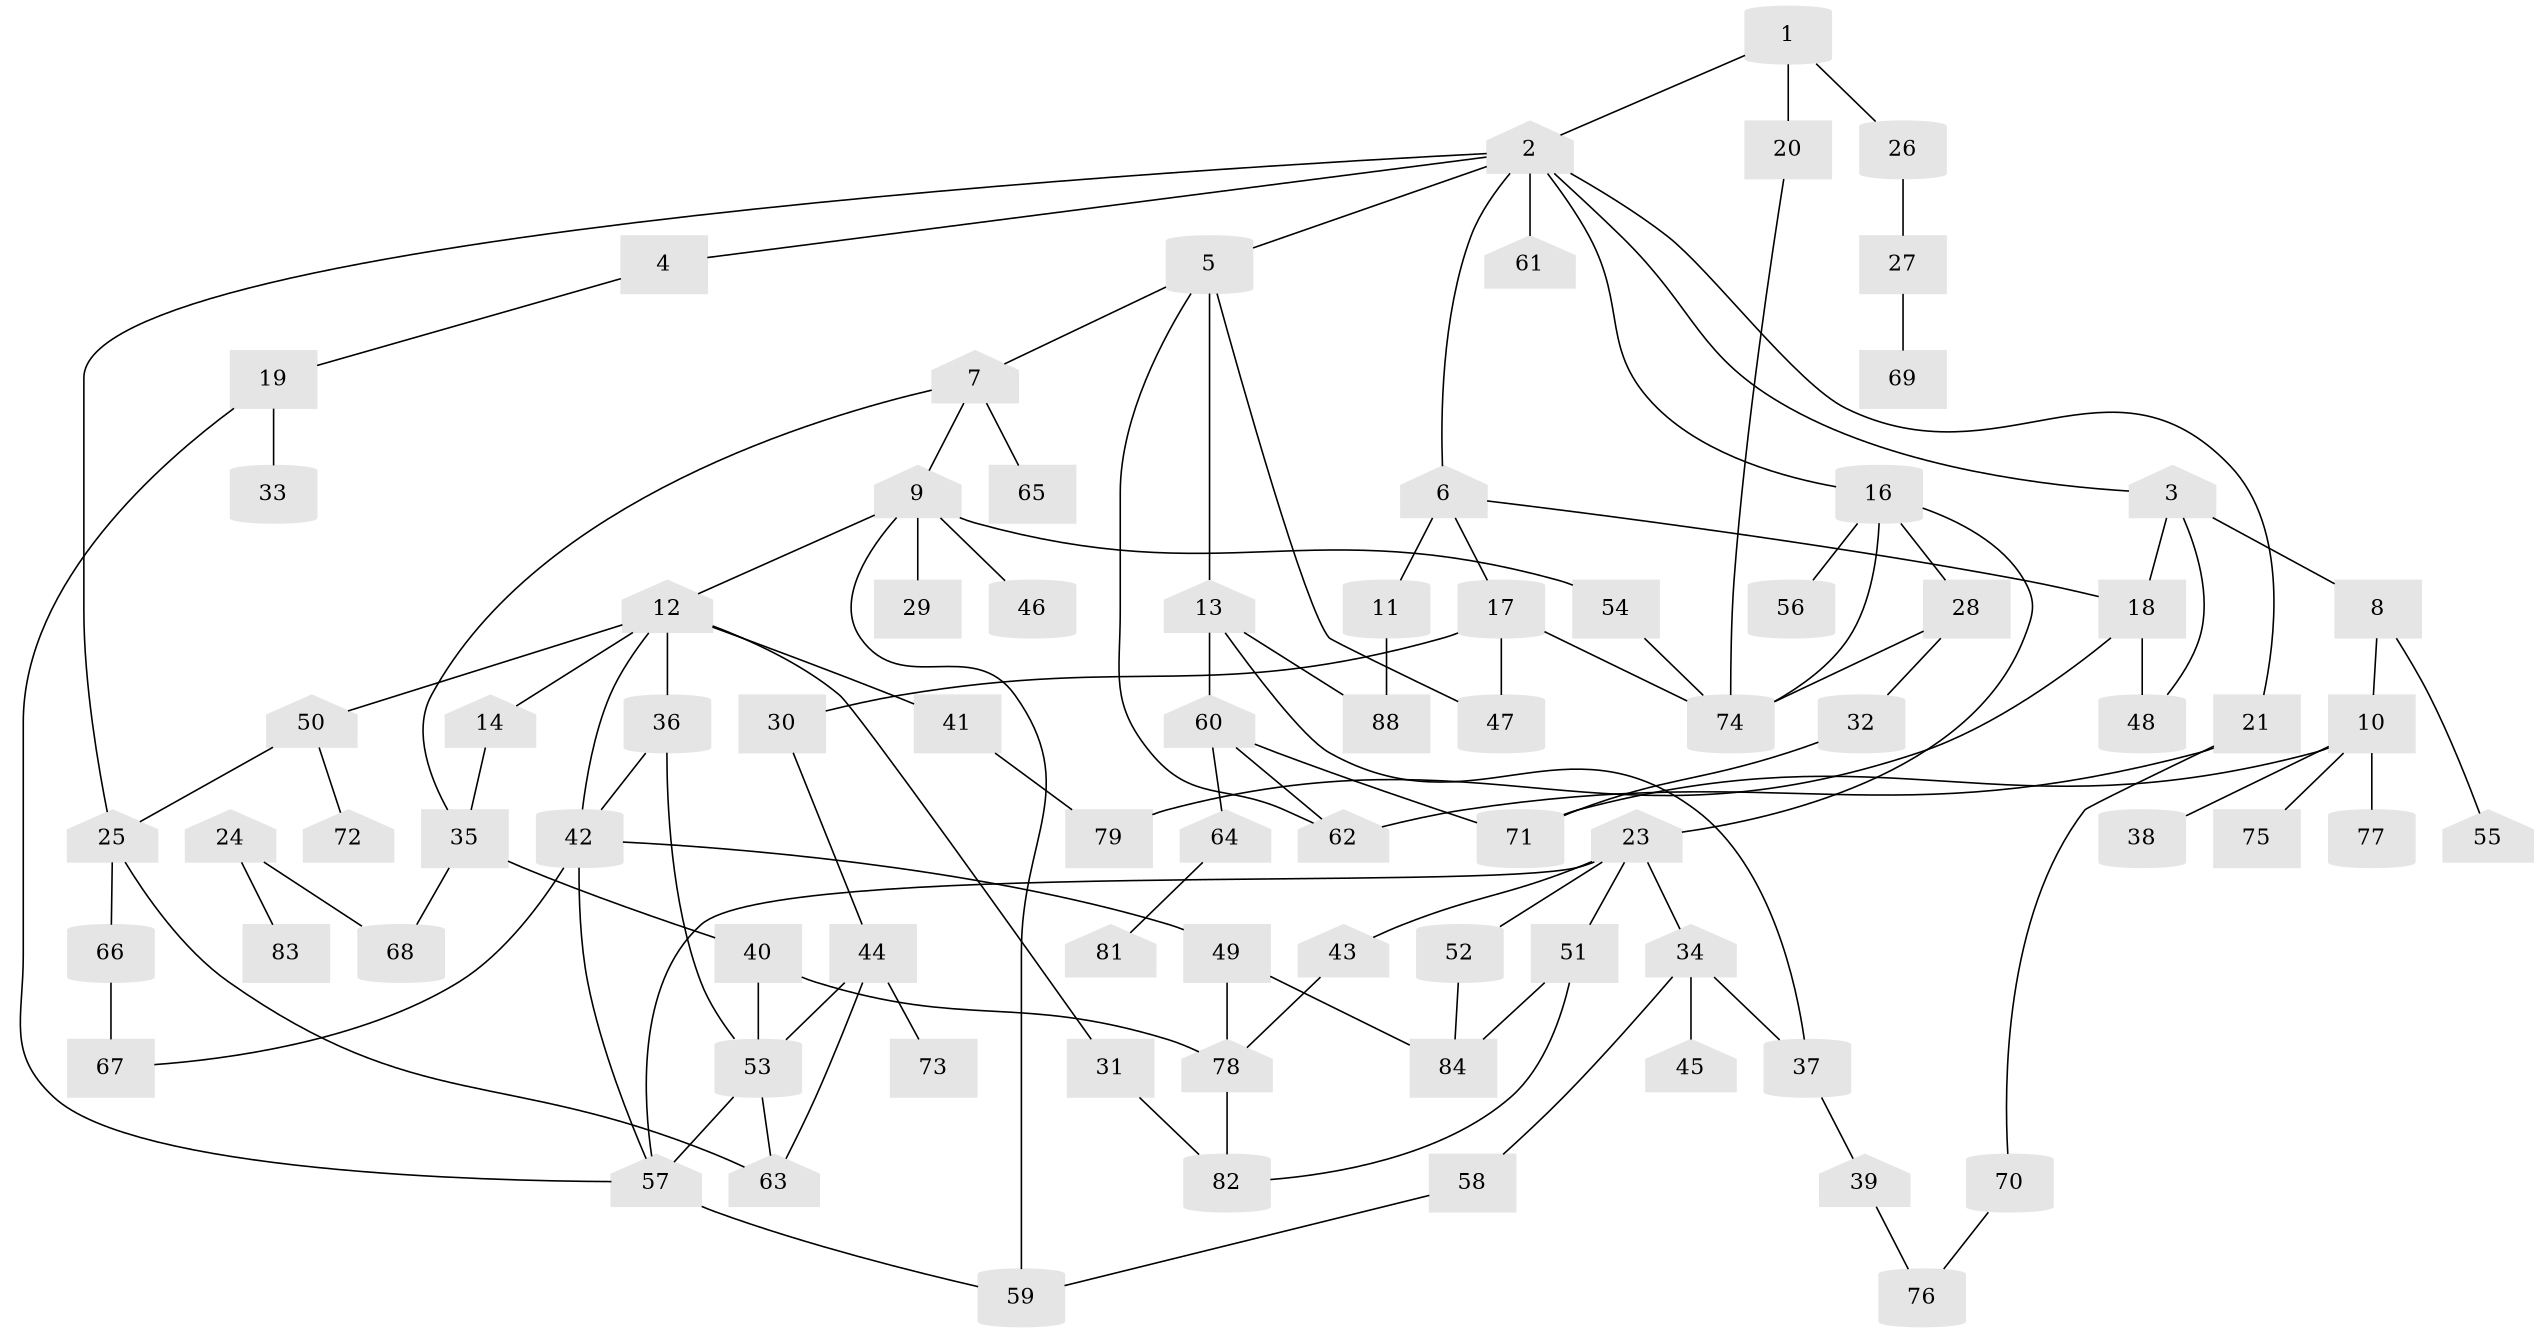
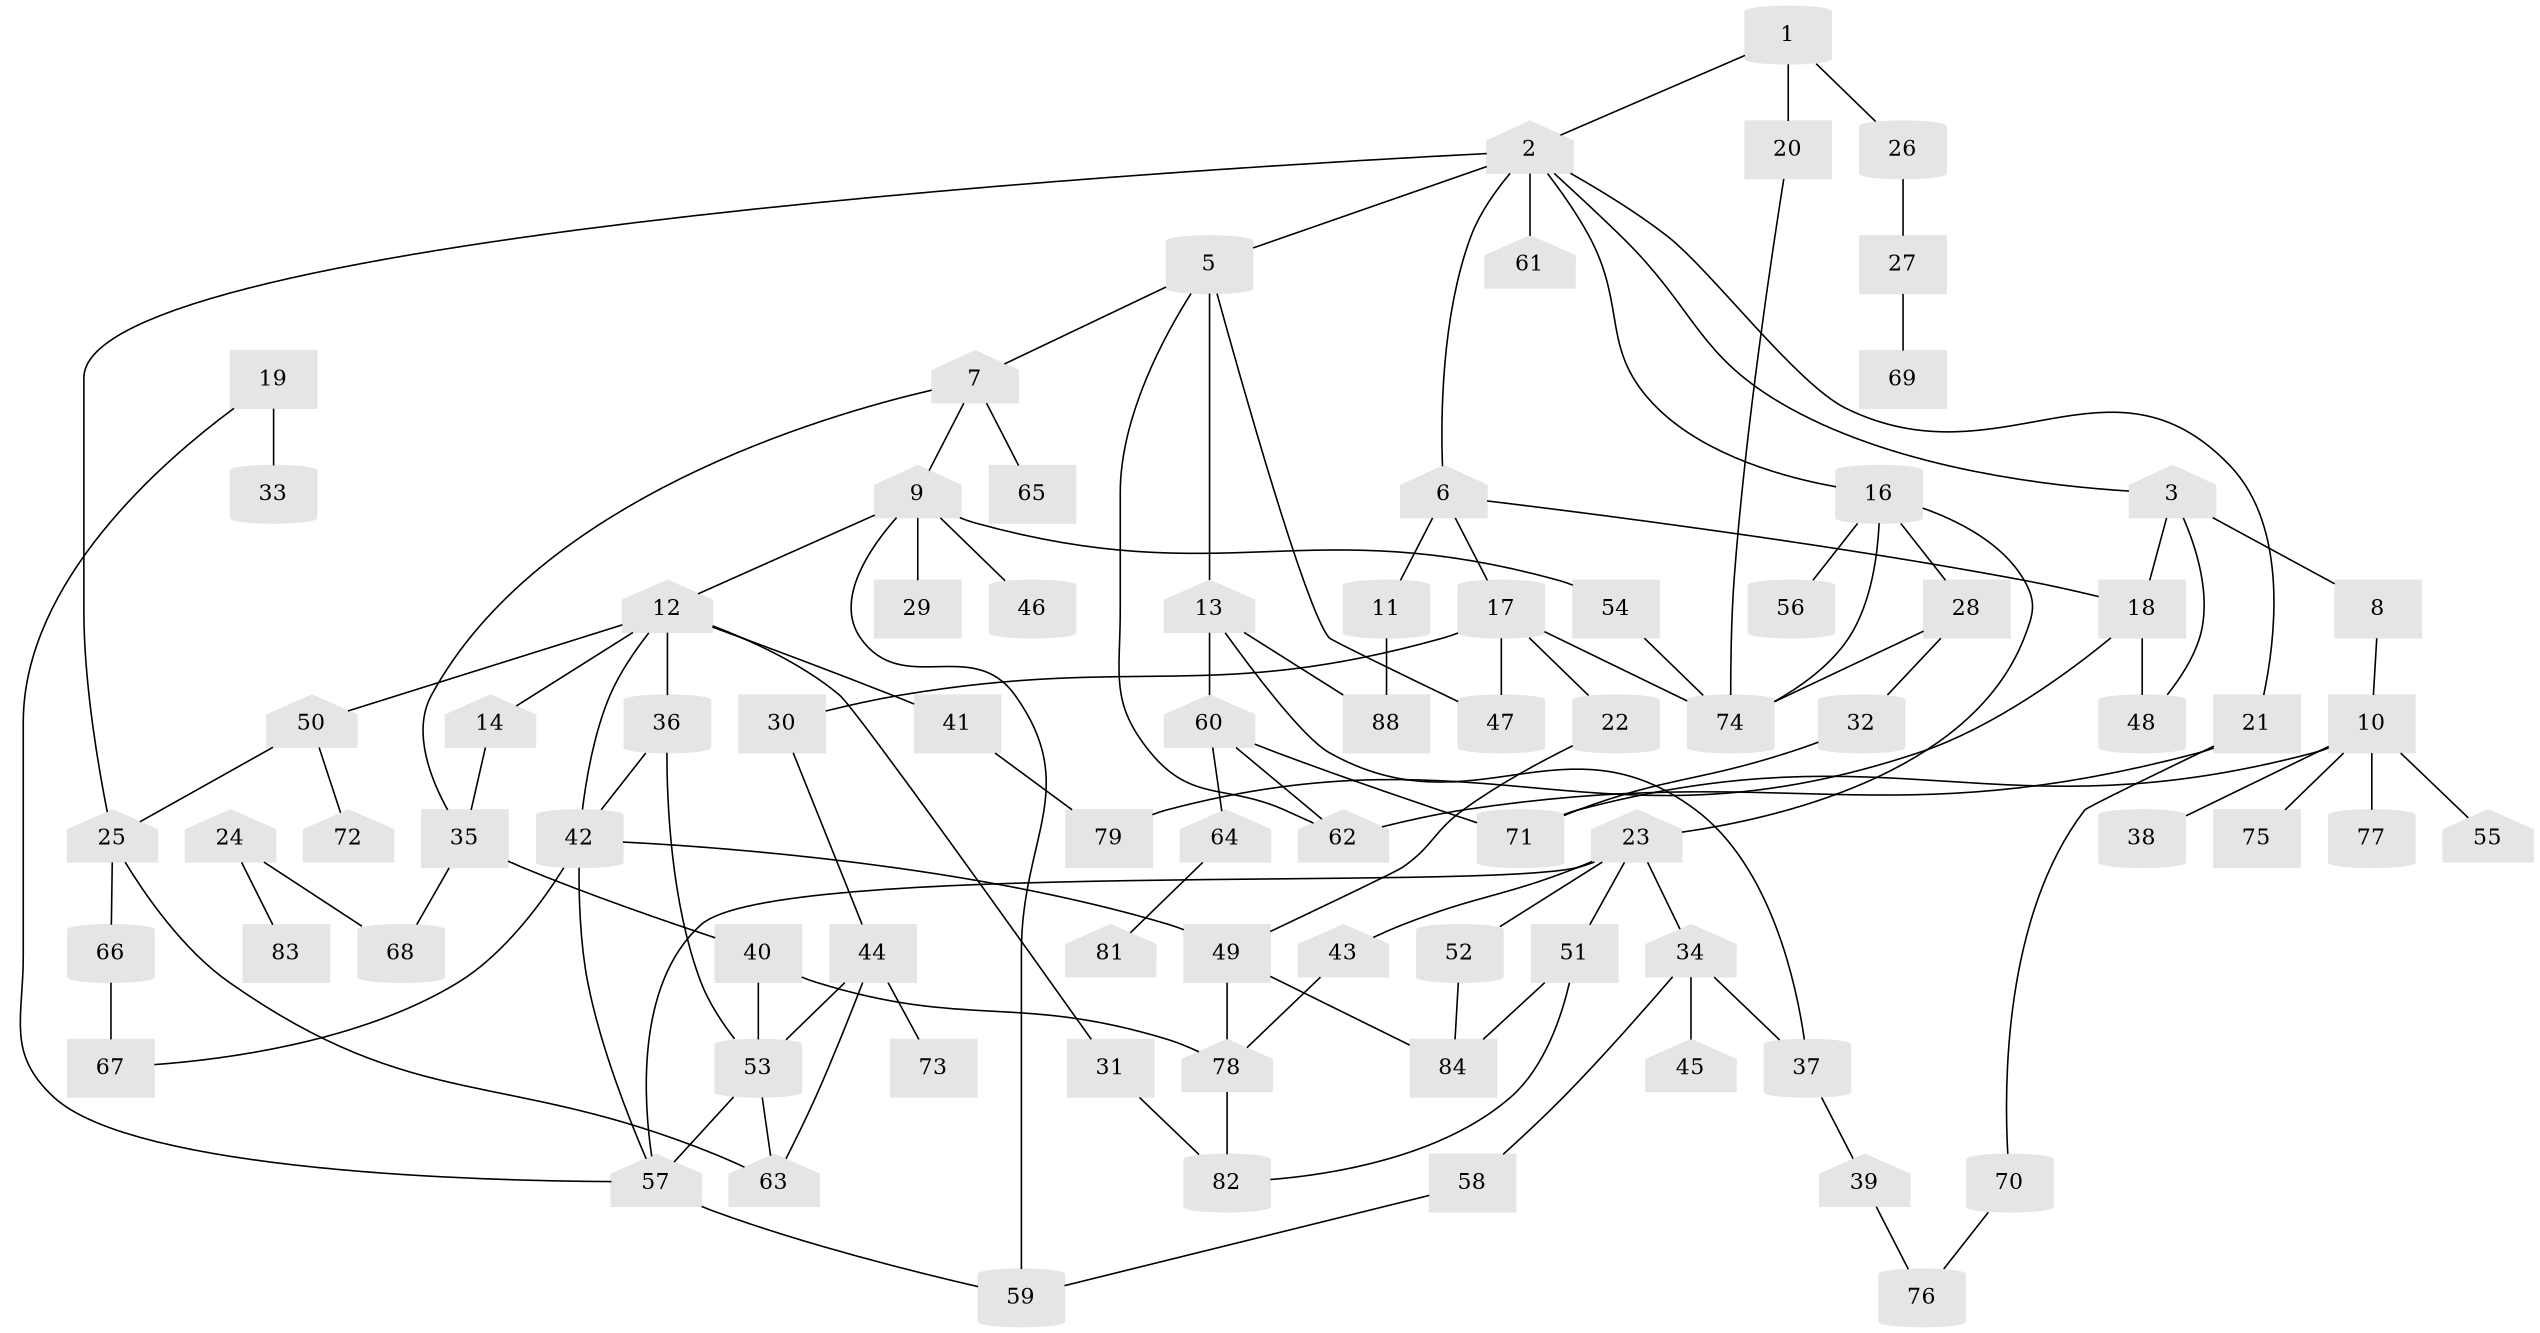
(664, 265) -> none
none -> (1616, 724)
(2443, 724) -> (2434, 785)
